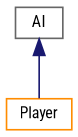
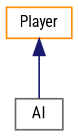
(39, 77) -> (39, 77)
